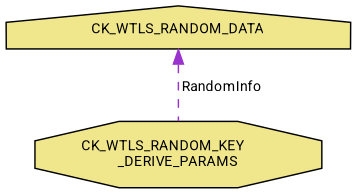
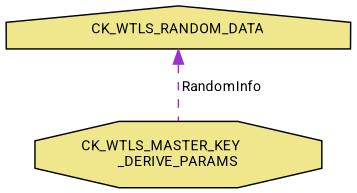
(178, 155) -> (178, 155)
